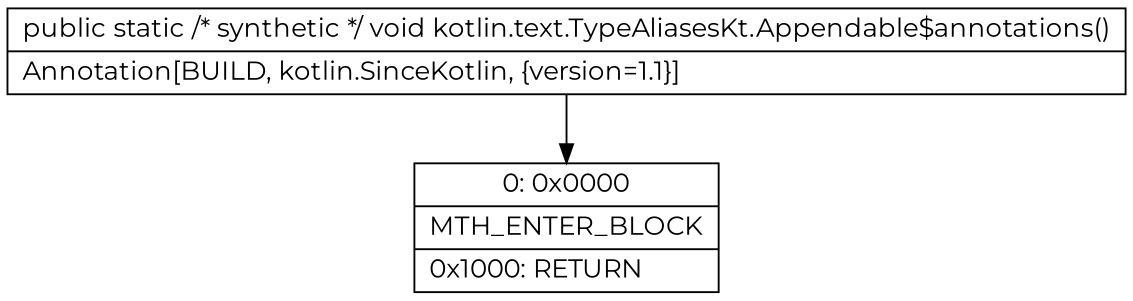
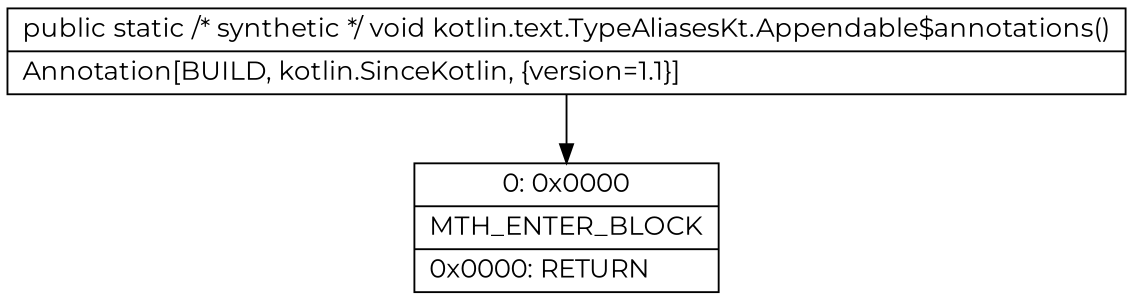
(547, 270) -> (551, 270)
